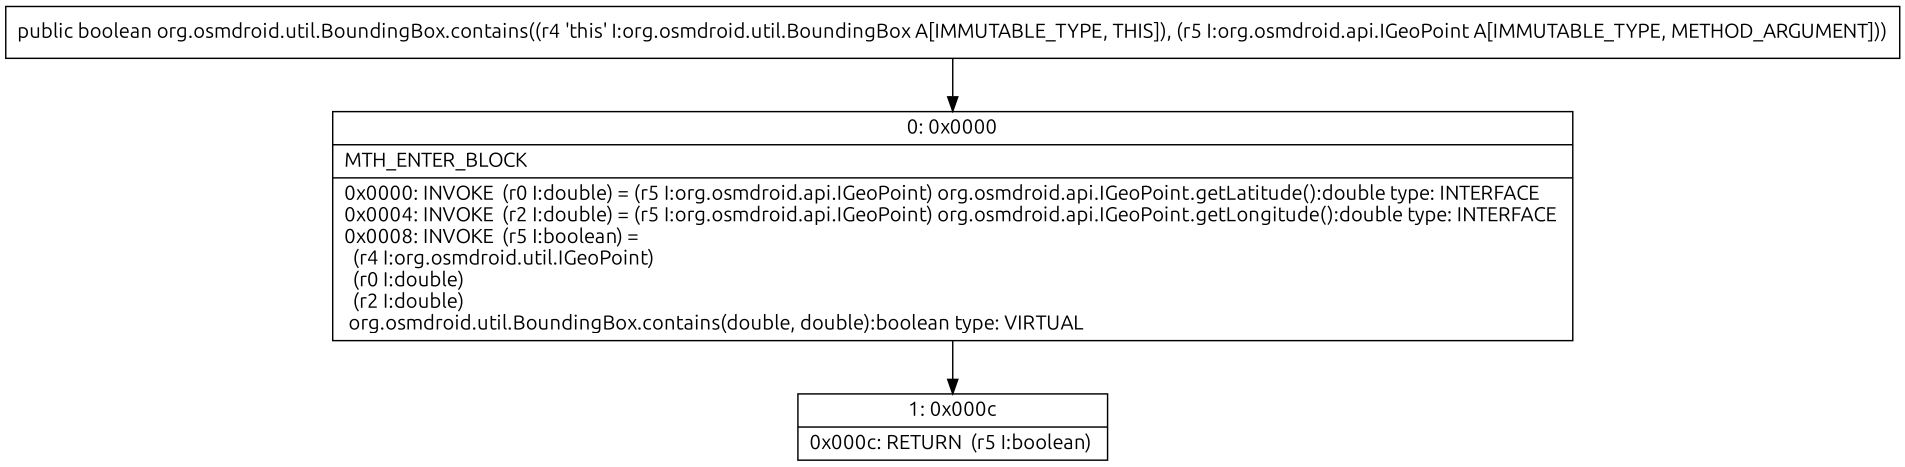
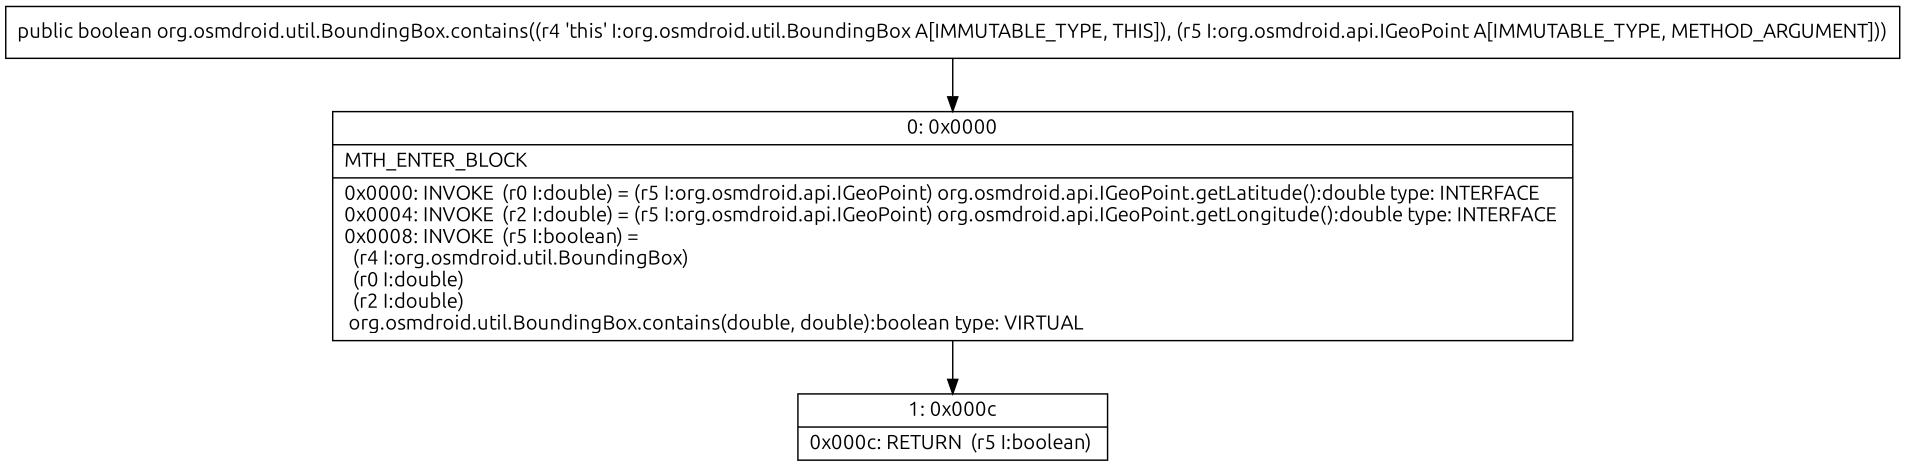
(500, 259) -> (517, 259)
